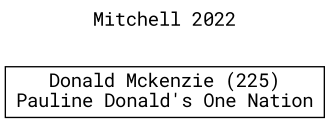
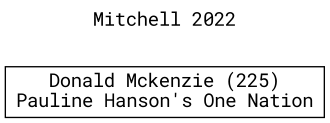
(165, 92) -> (165, 92)
